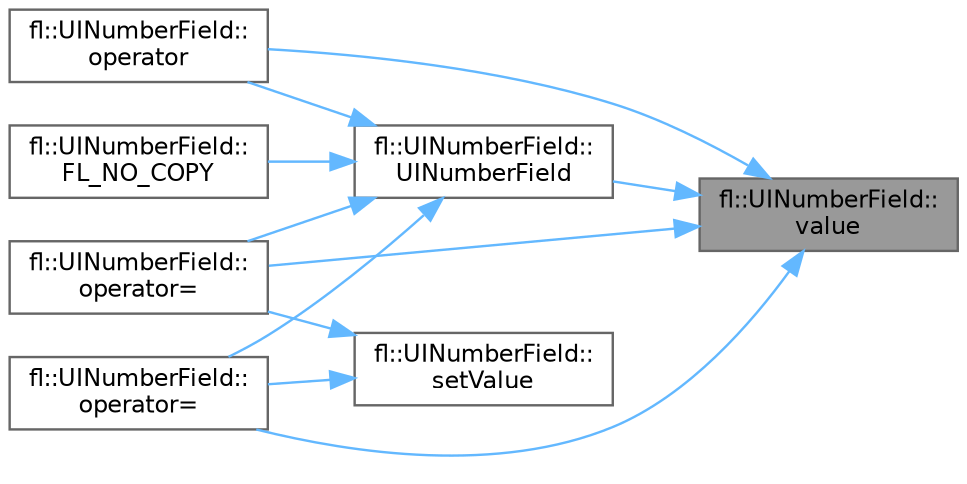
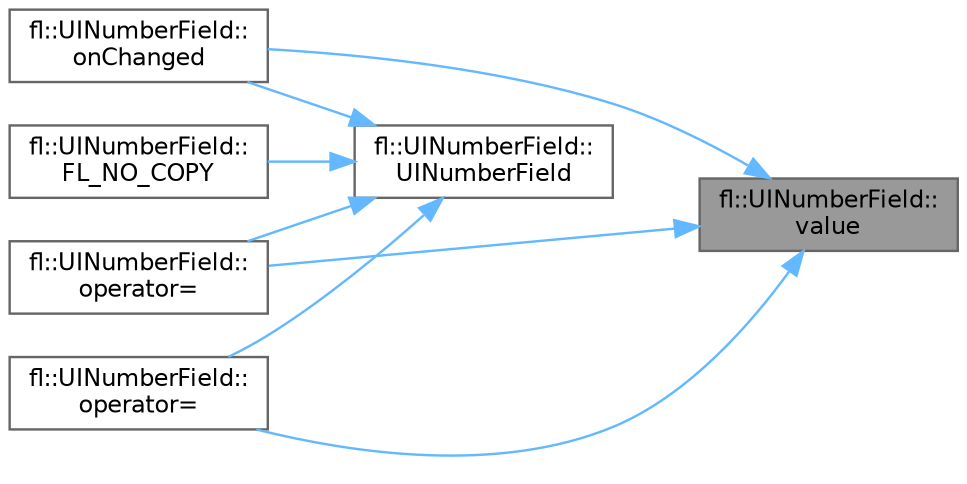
(139, 46) -> (139, 46)
(644, 186) -> none
(484, 369) -> none
